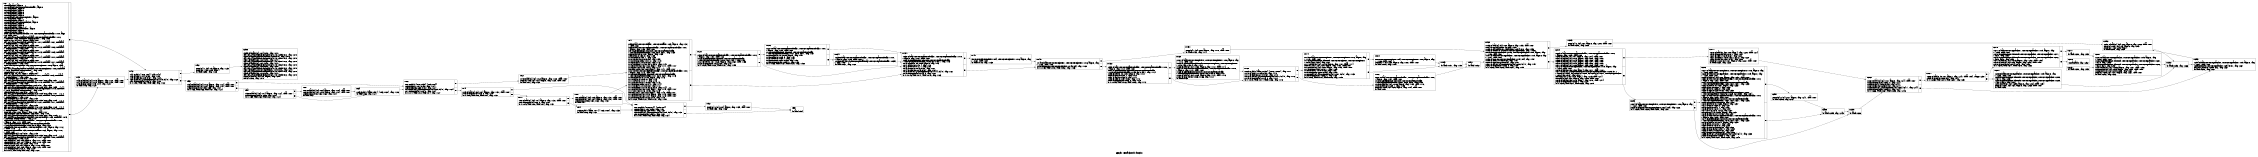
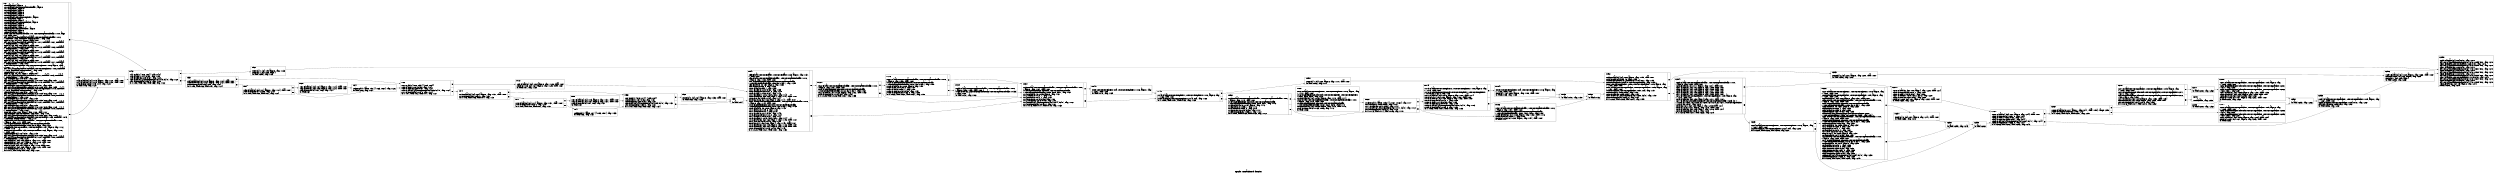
(2164, 53) -> (2436, 74)
(618, 89) -> (745, 101)
